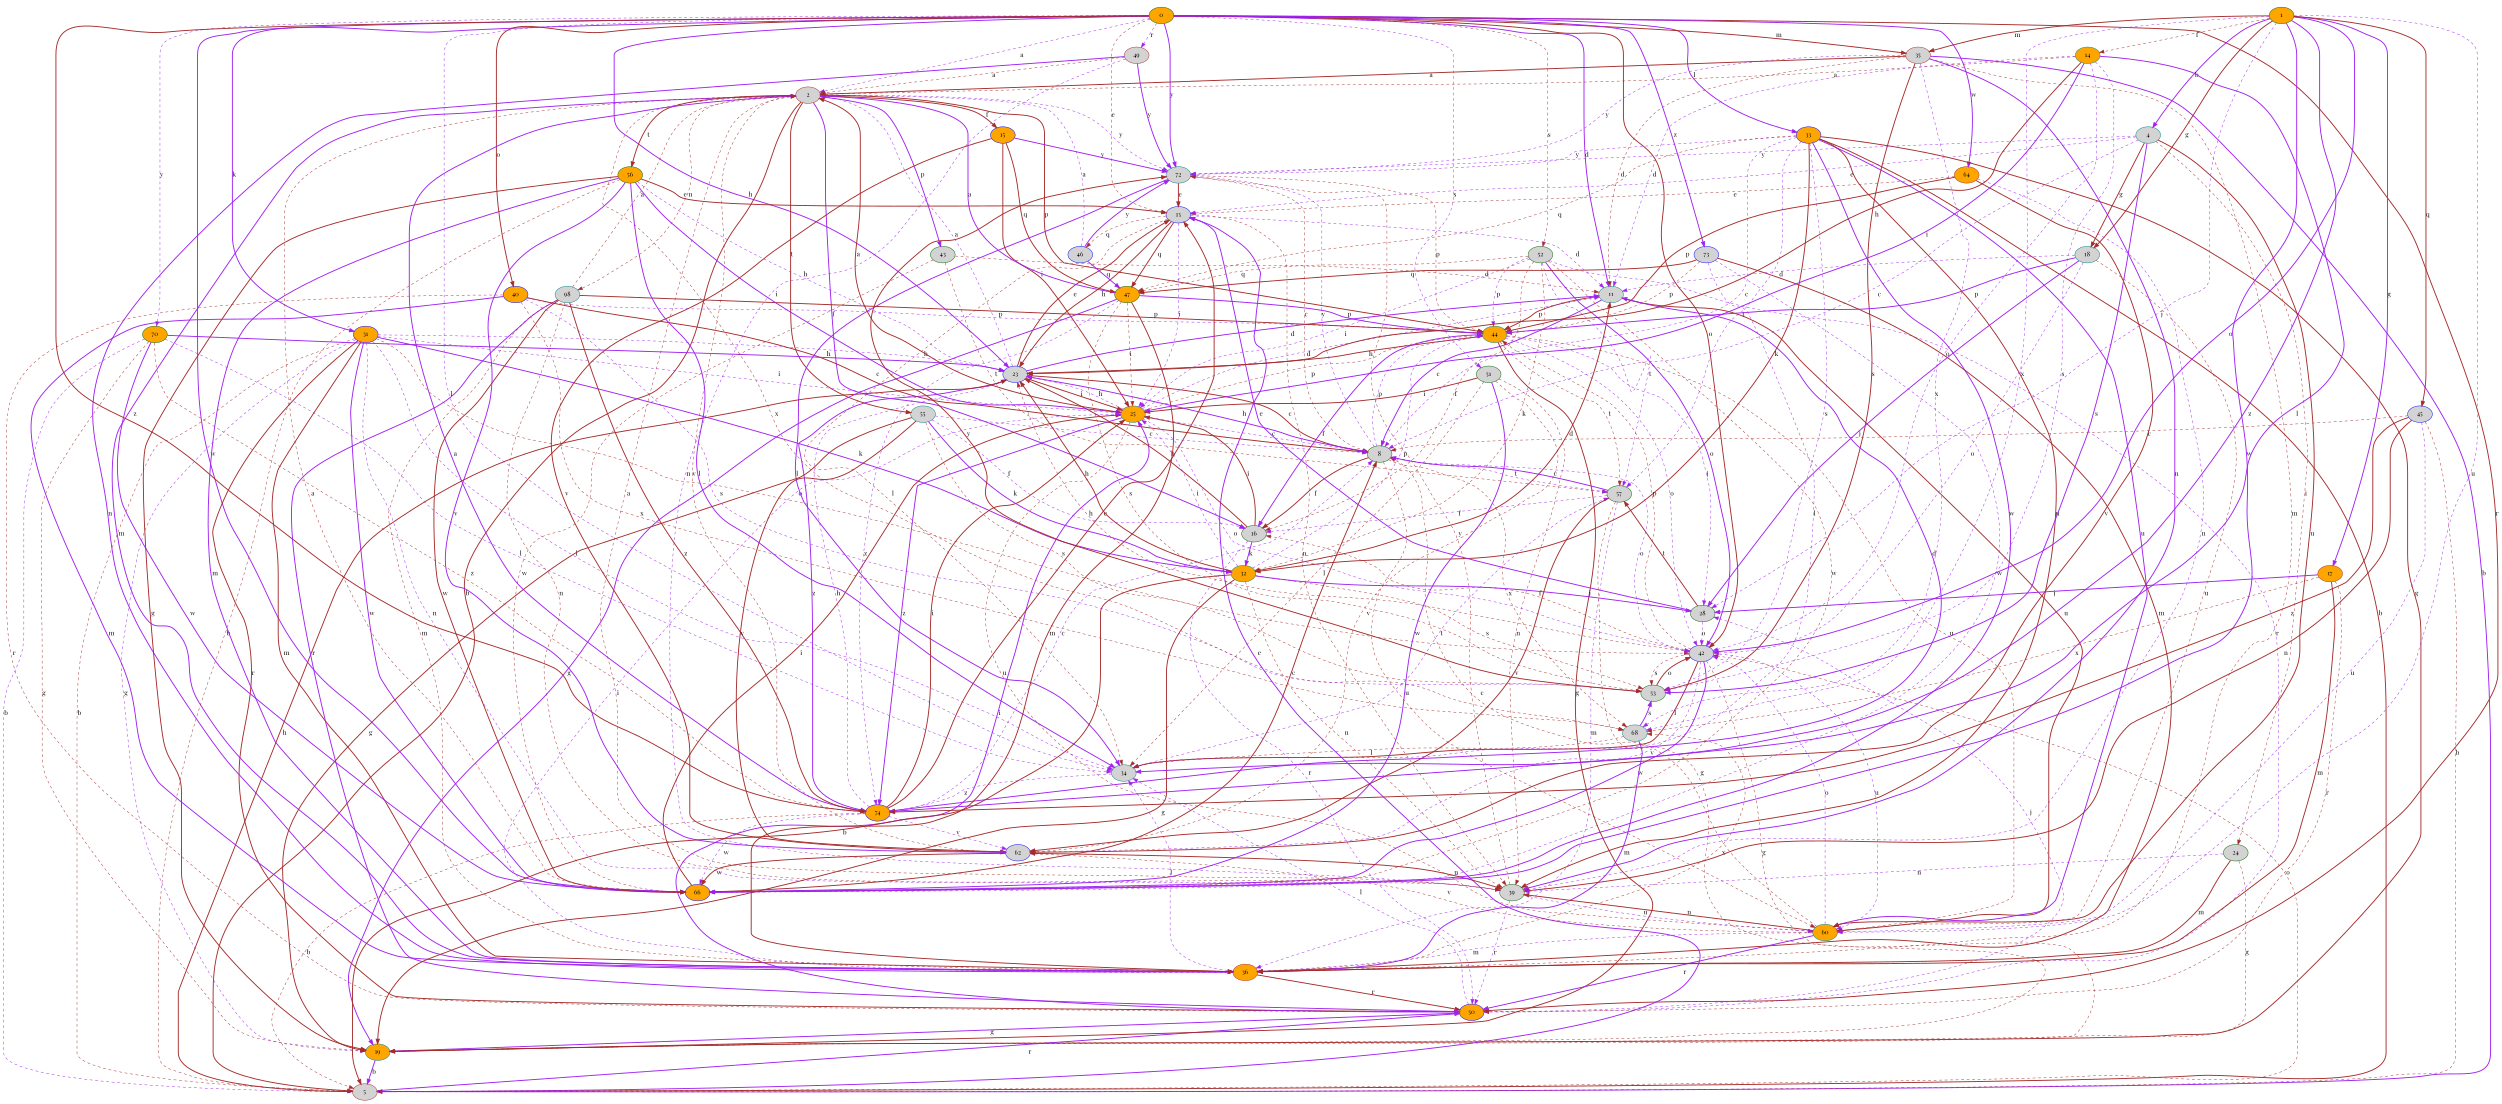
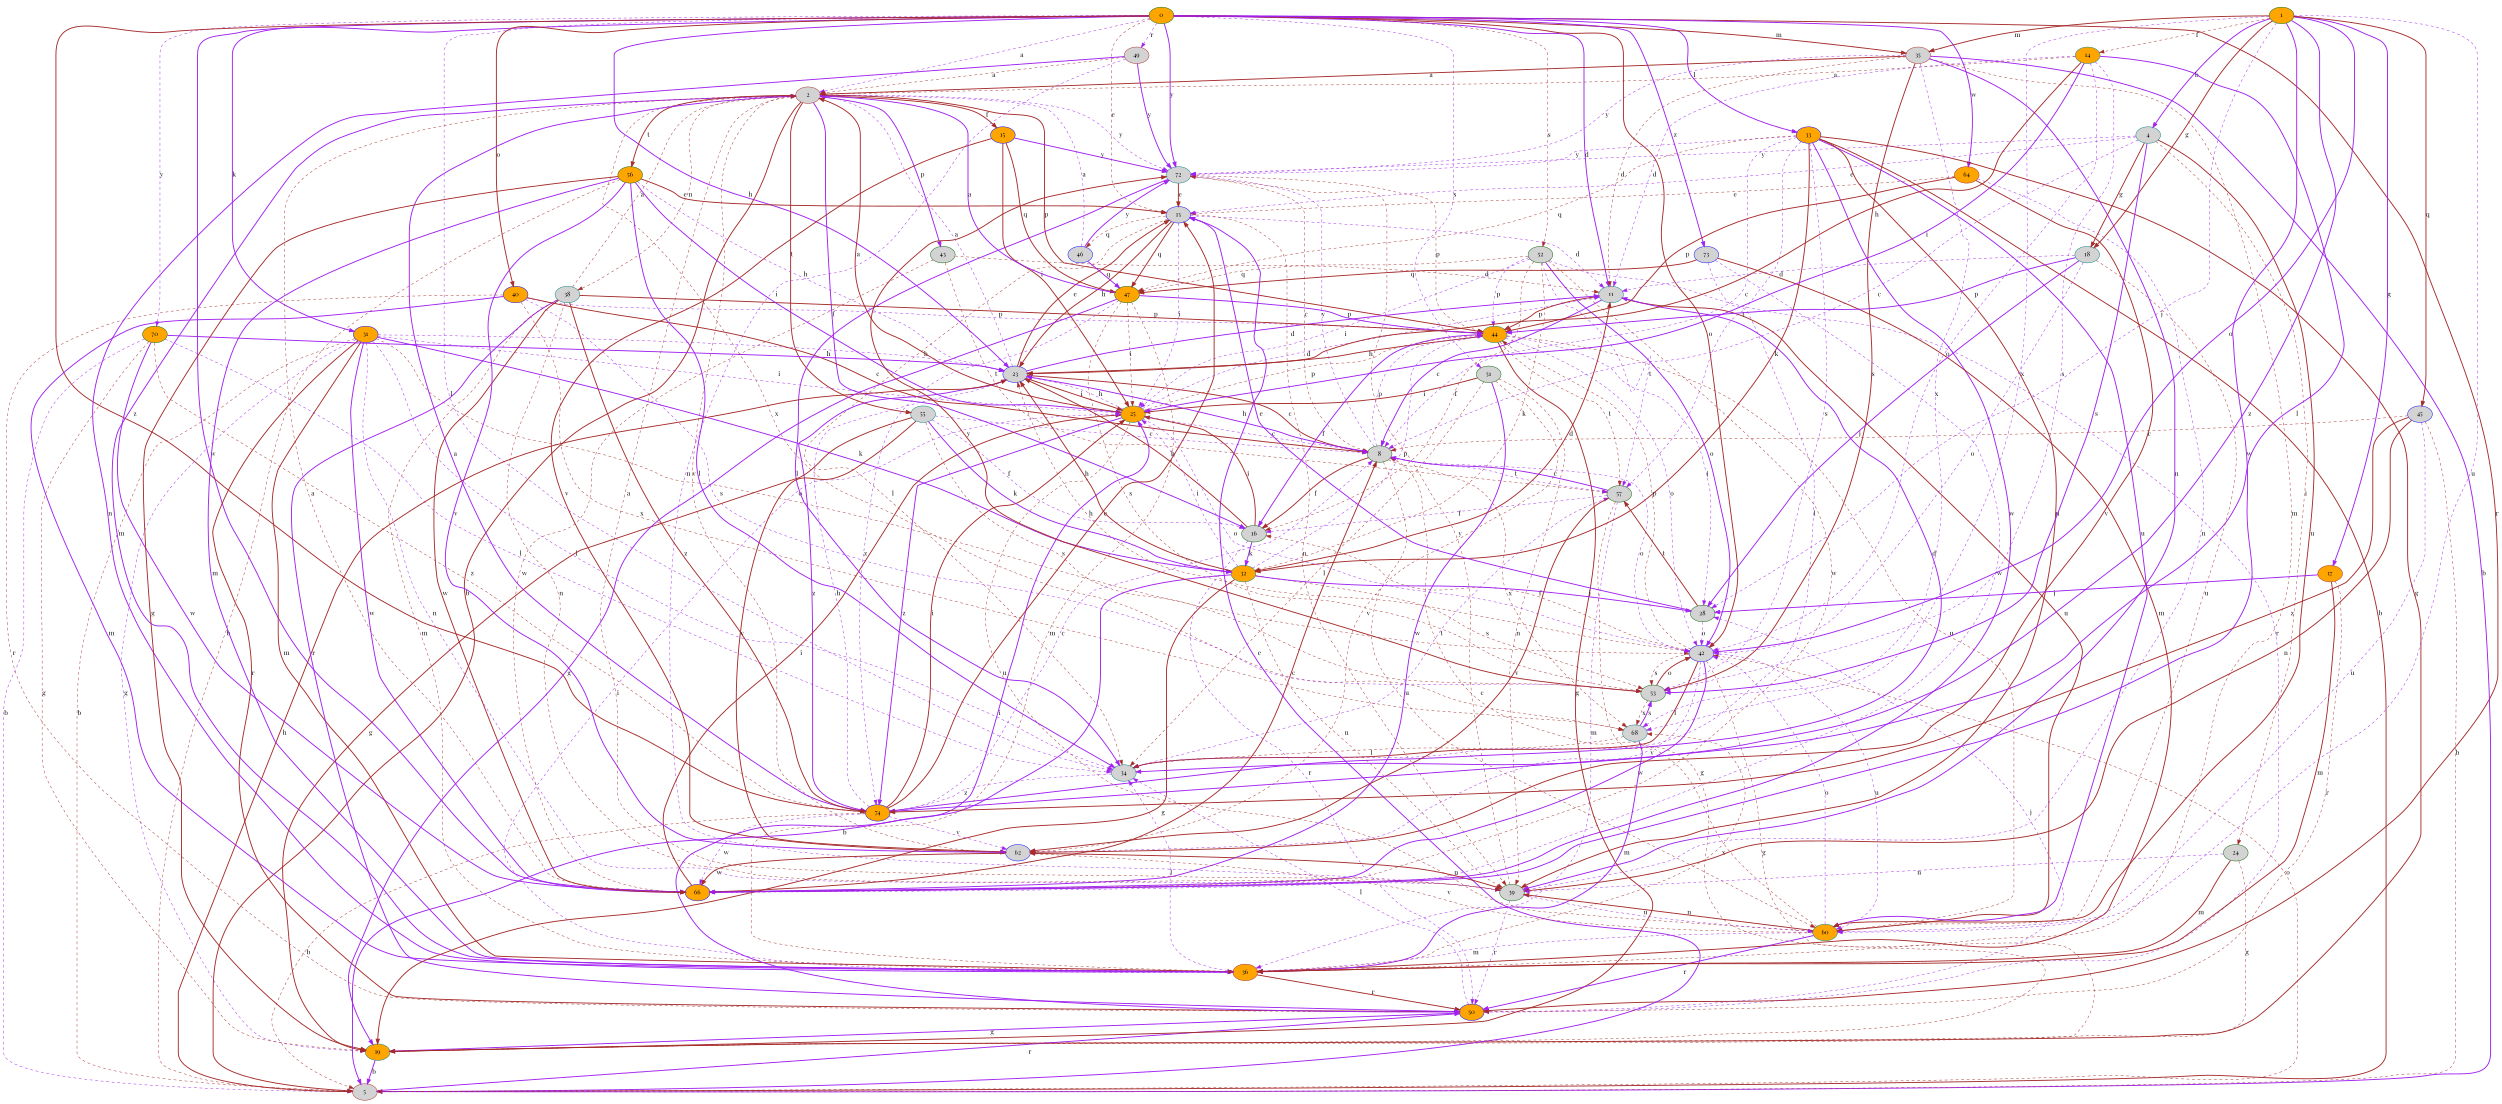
(567, 295) -> (567, 295)
(1622, 311) -> none
(1989, 670) -> (1642, 710)
(898, 826) -> (898, 826)
(790, 835) -> (790, 835)
